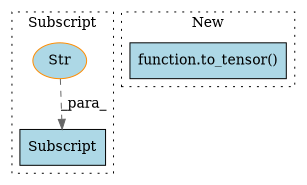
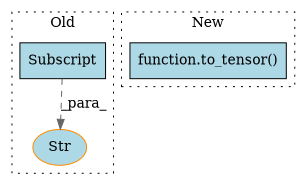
(63, 23) -> (63, 23)
(61, 99) -> (61, 99)
